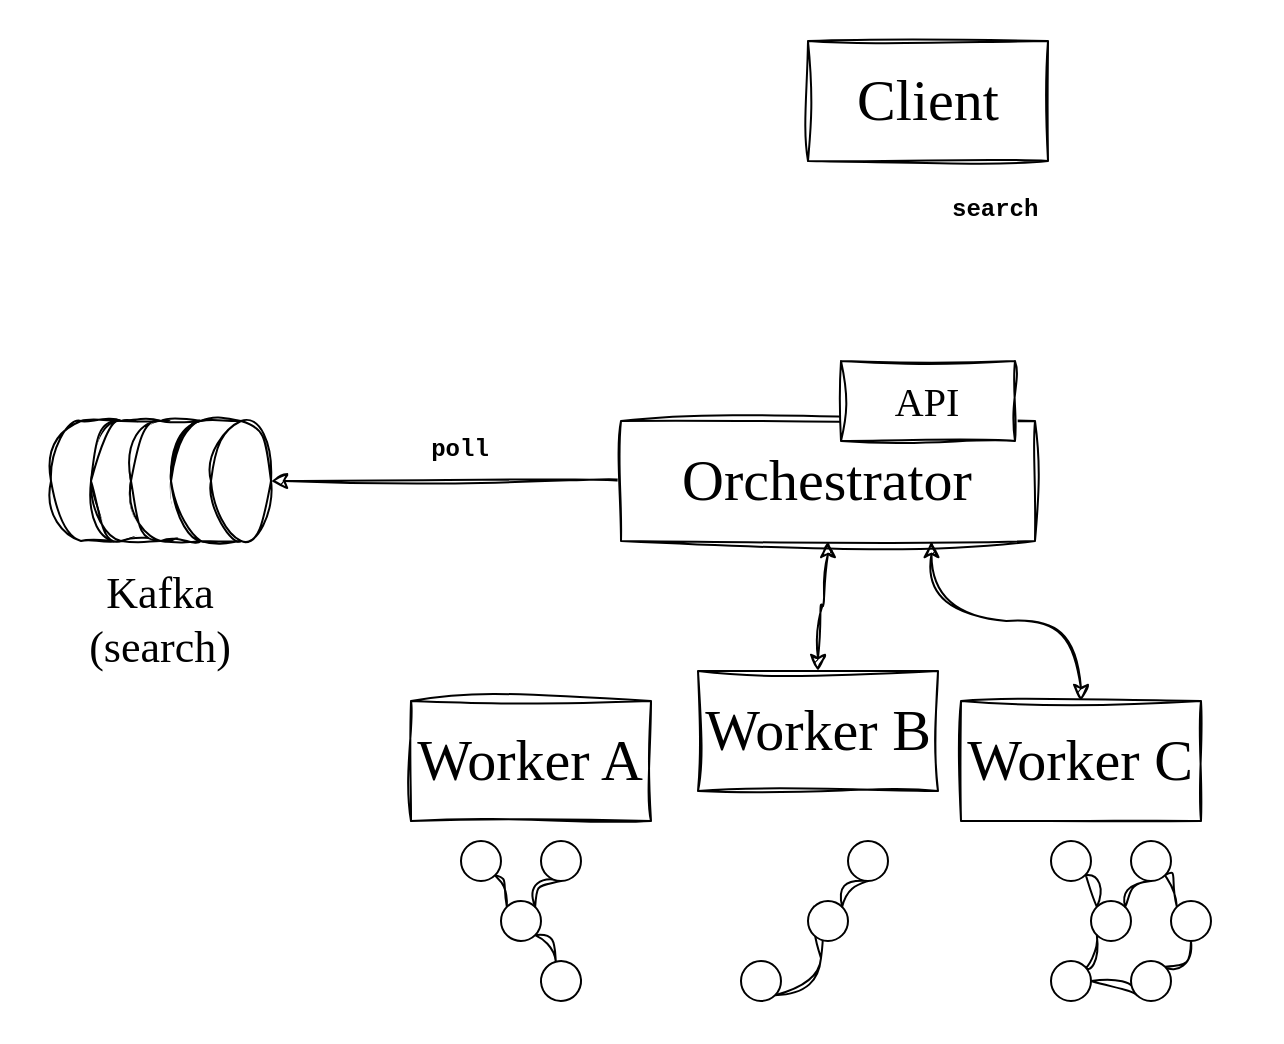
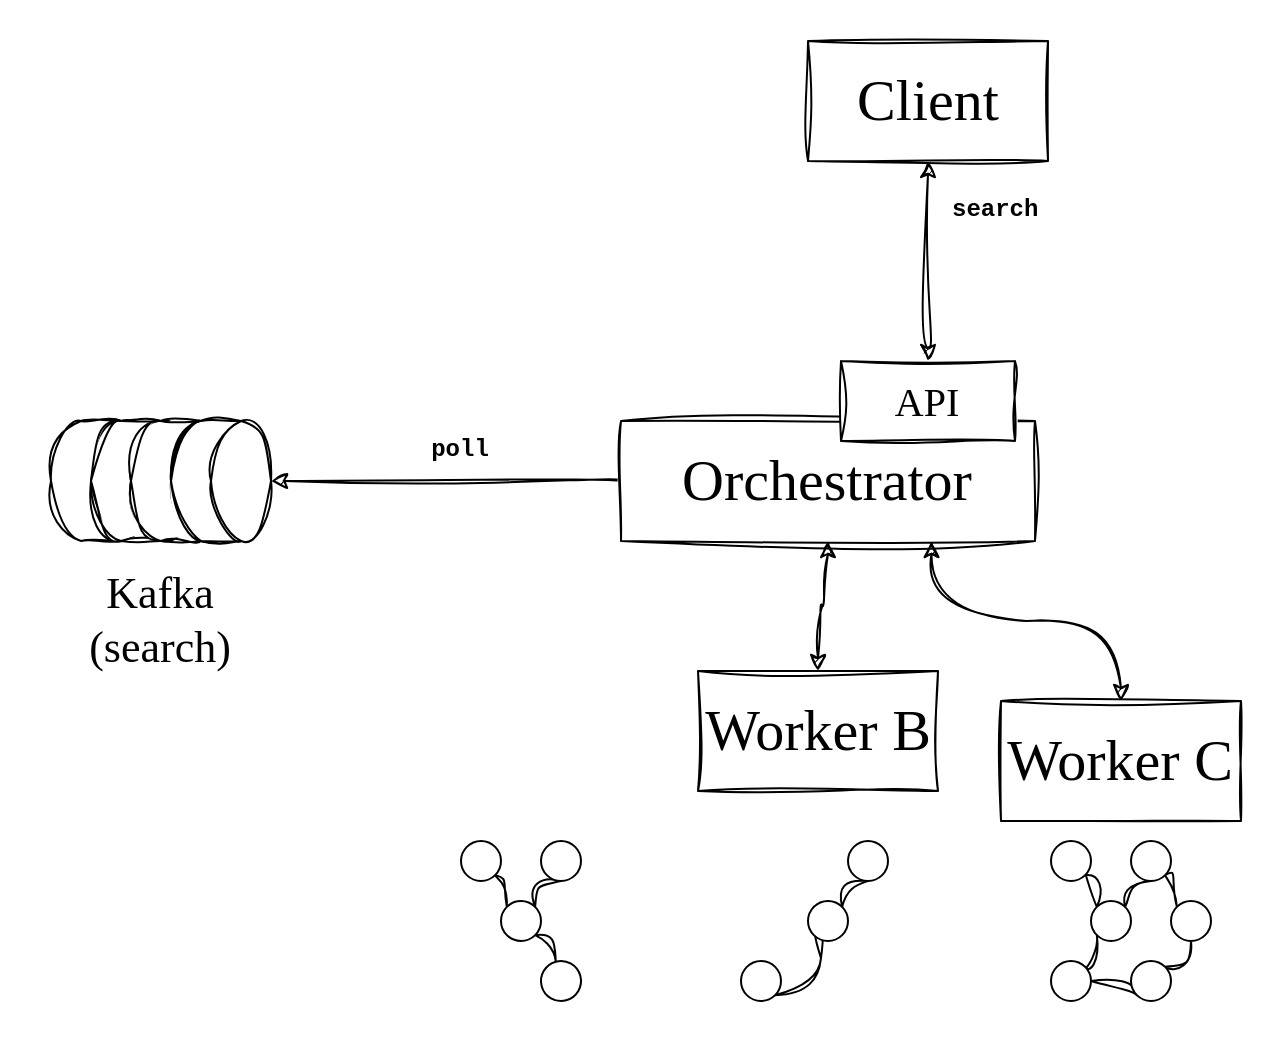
none -> (928, 260)
(531, 761) -> none
(1081, 761) -> (1121, 761)
